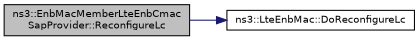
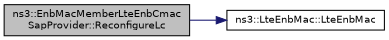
(321, 20) -> (306, 20)
